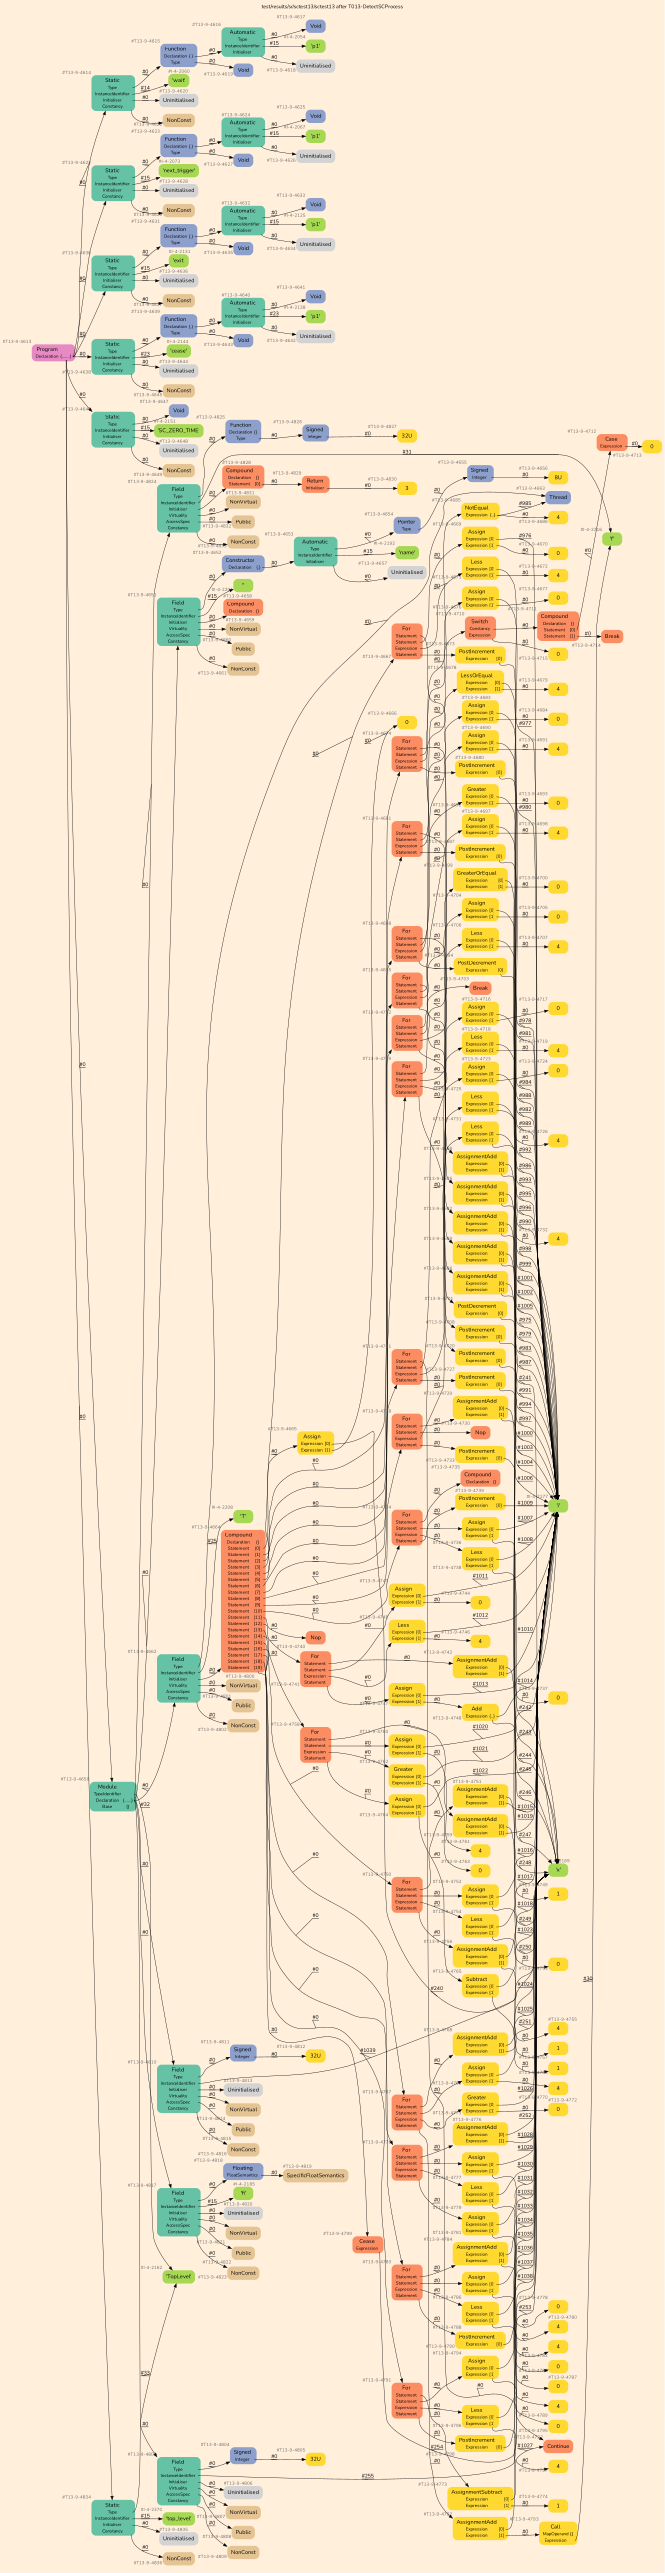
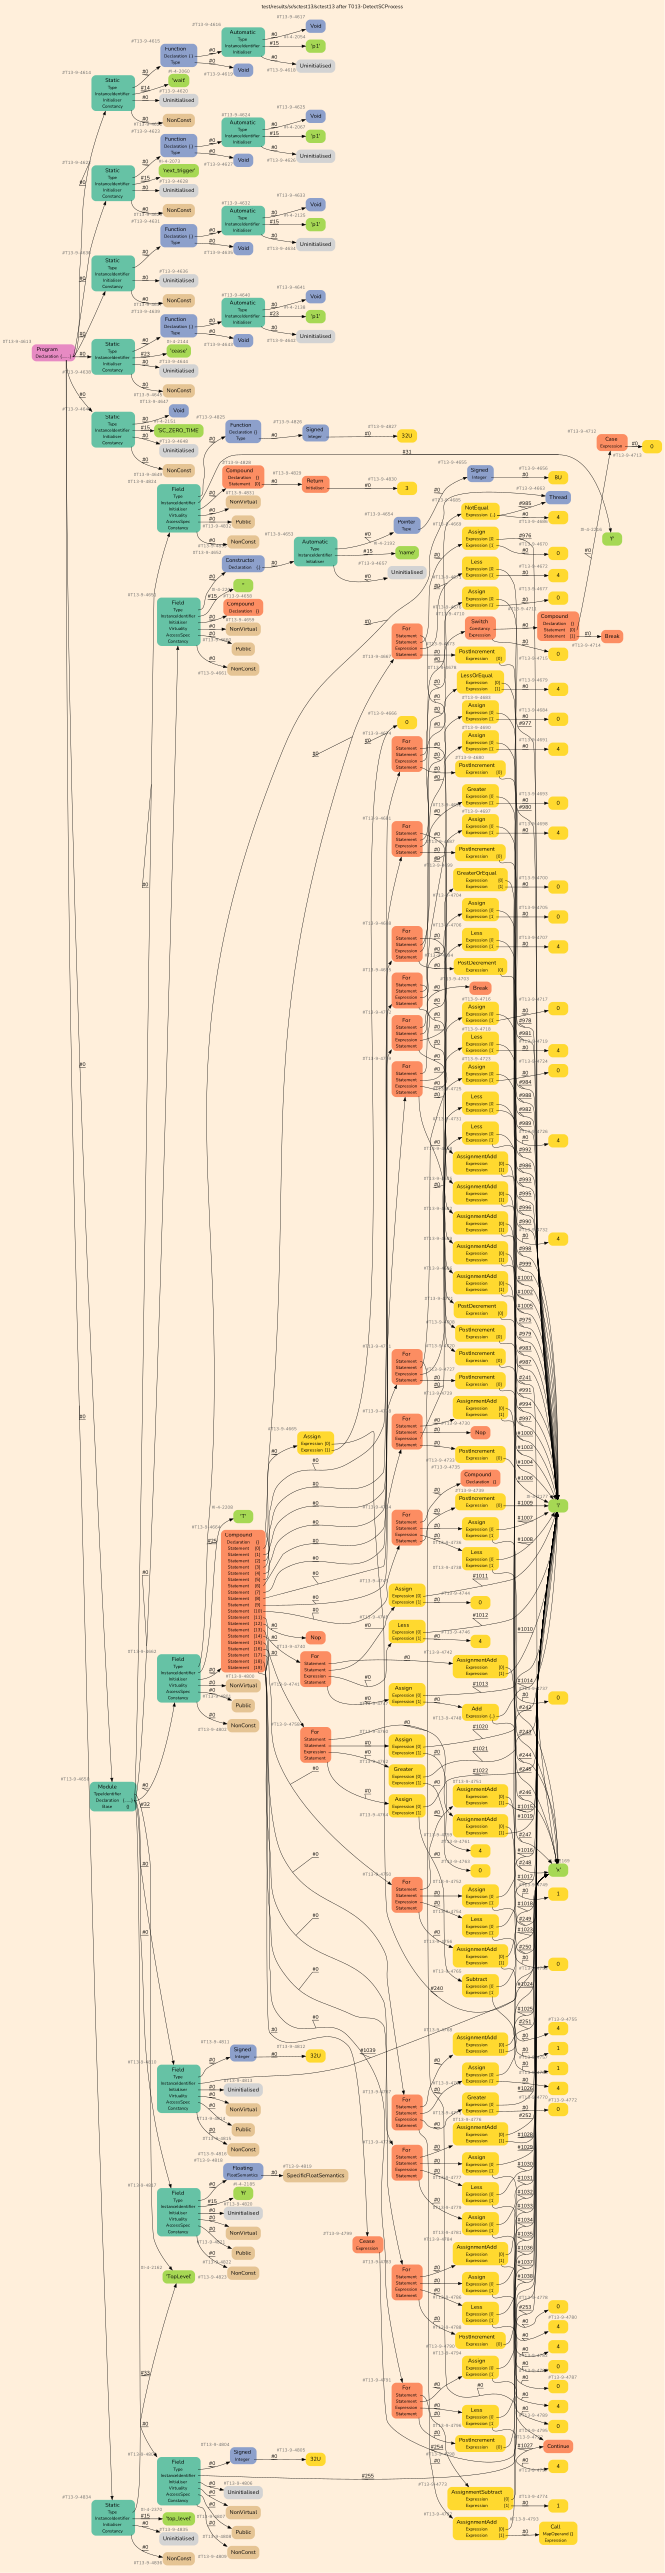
(179, 261) -> none
(595, 1545) -> none
